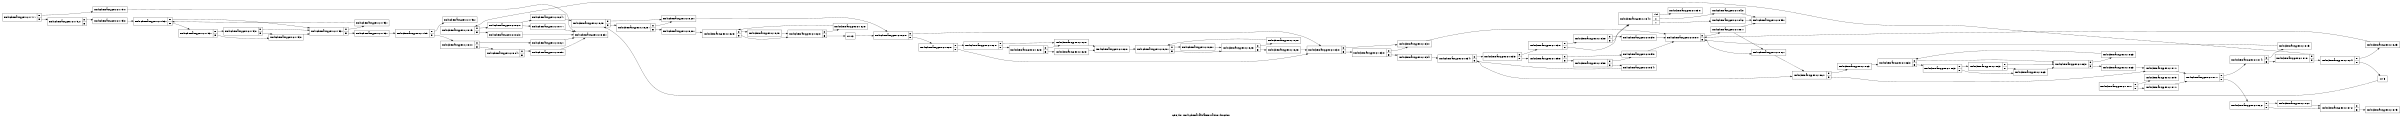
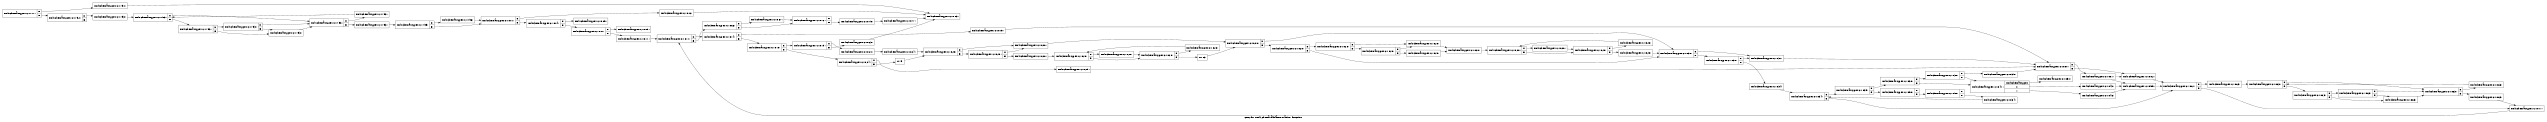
(1656, 15) -> (2017, 83)
none -> (477, 20)
(526, 26) -> (878, 21)
none -> (570, 26)
(572, 45) -> none
(1639, 54) -> none
none -> (2158, 86)
